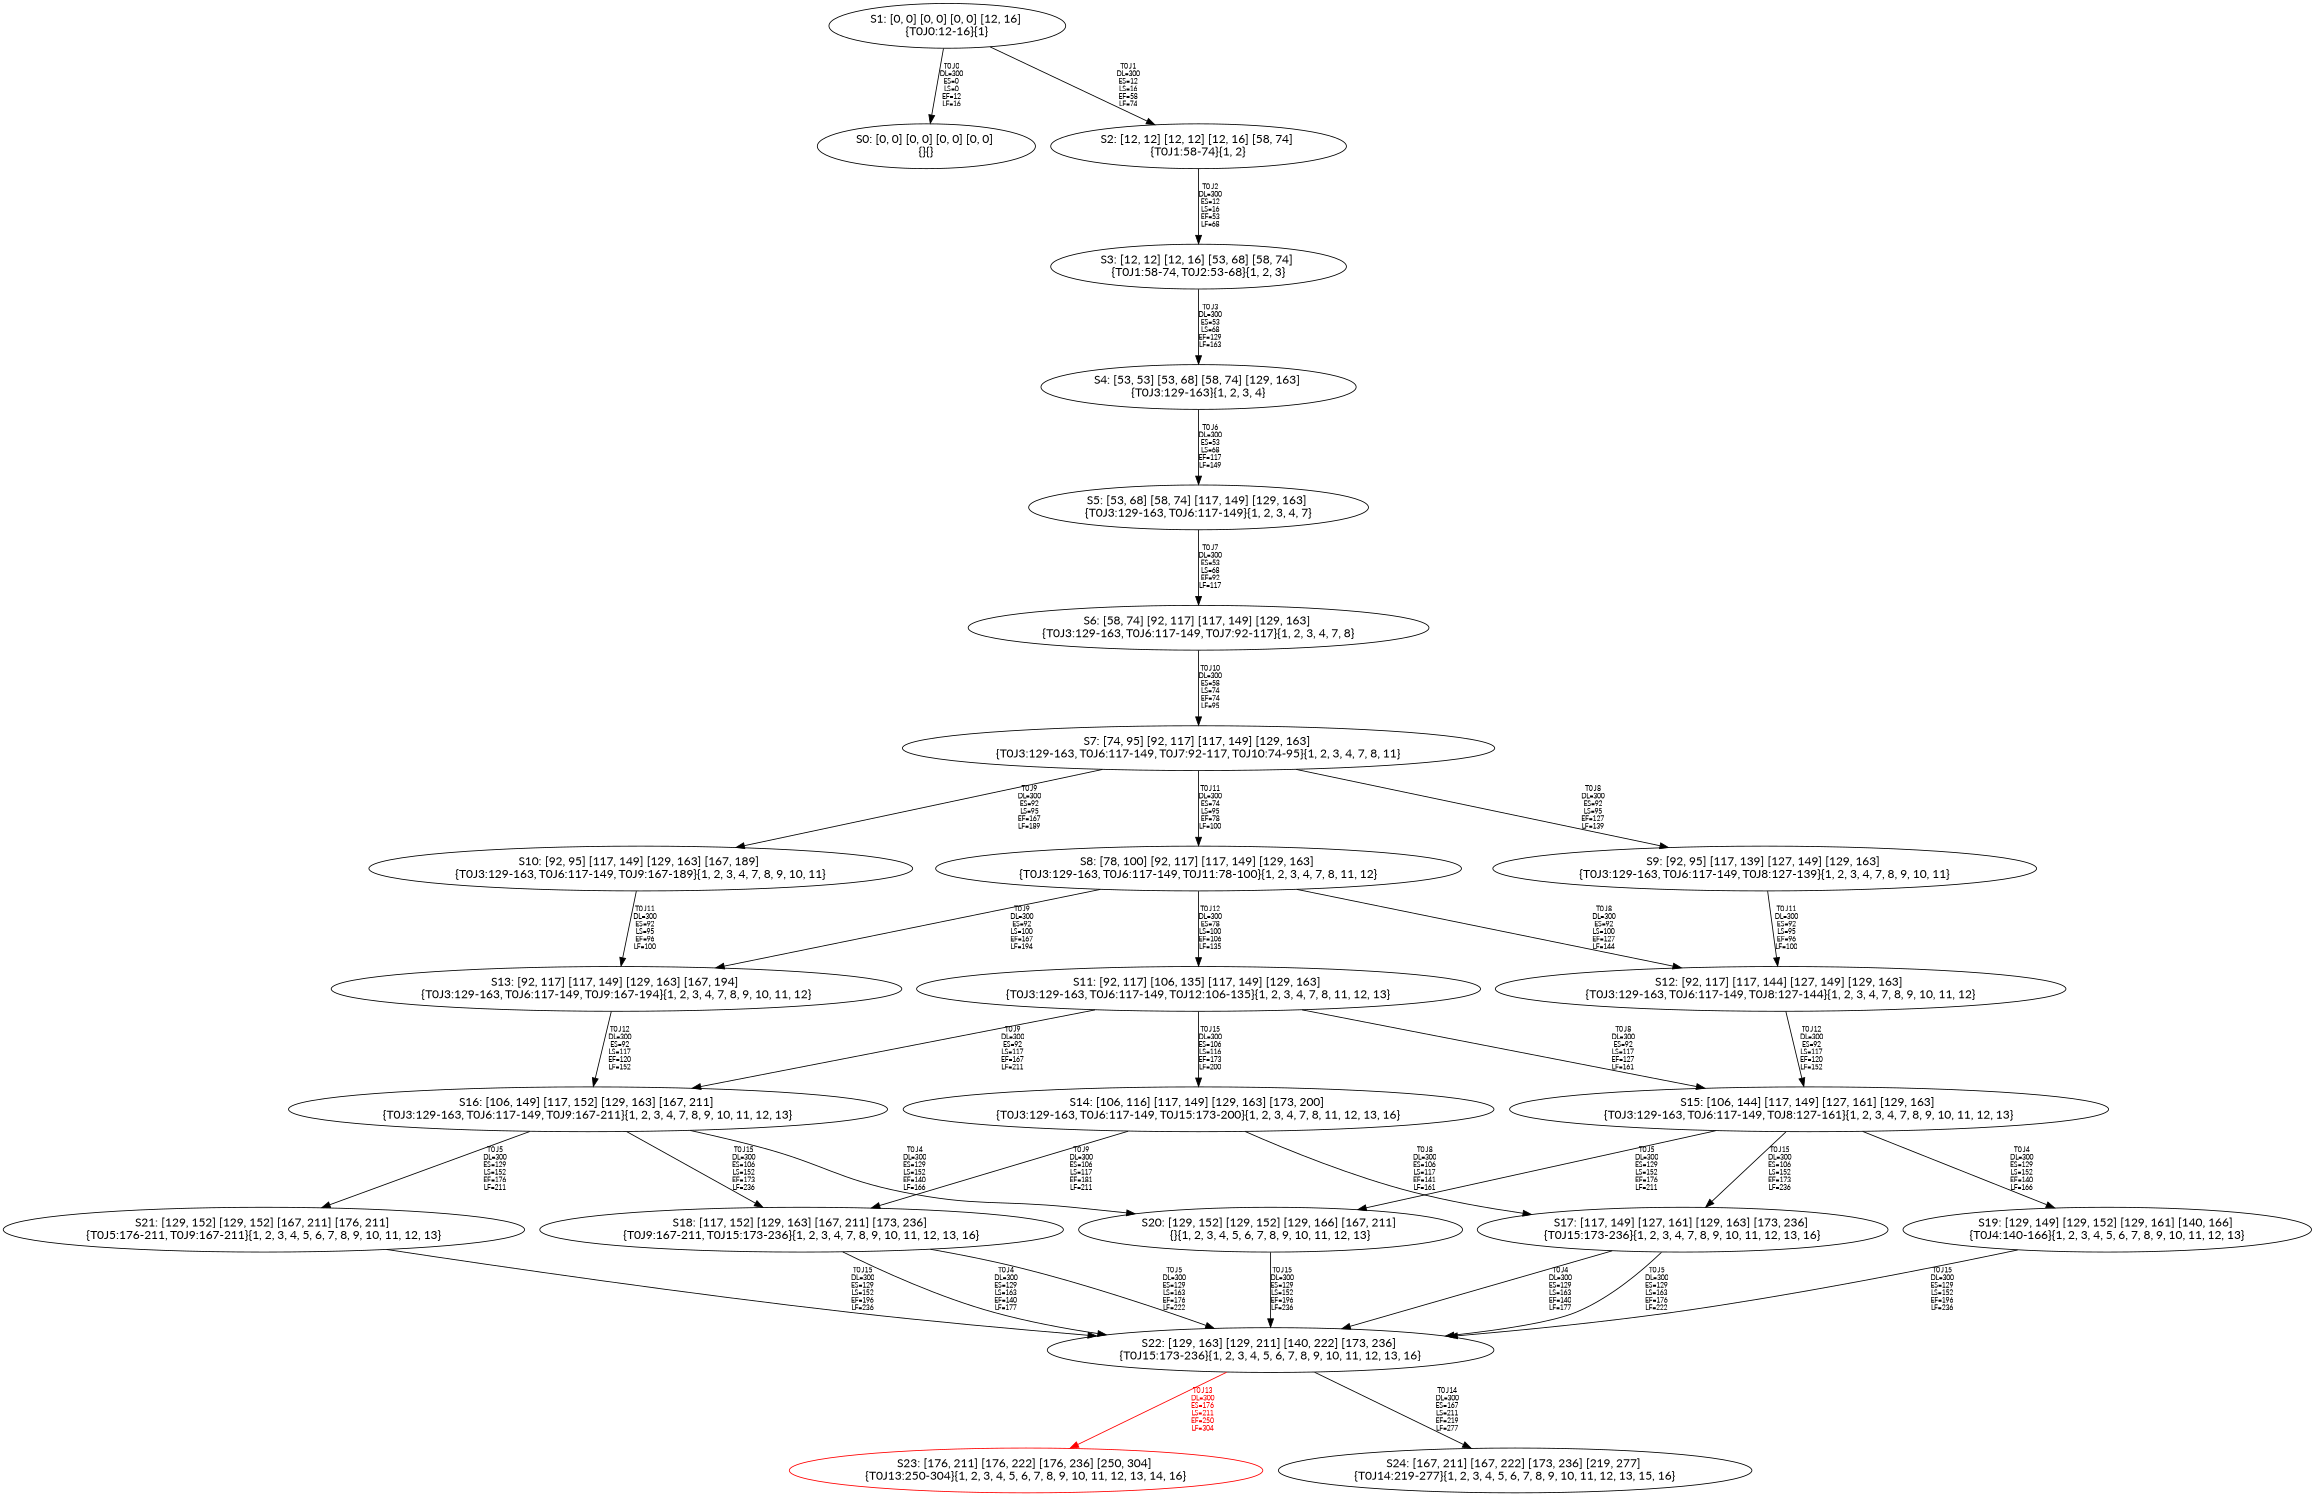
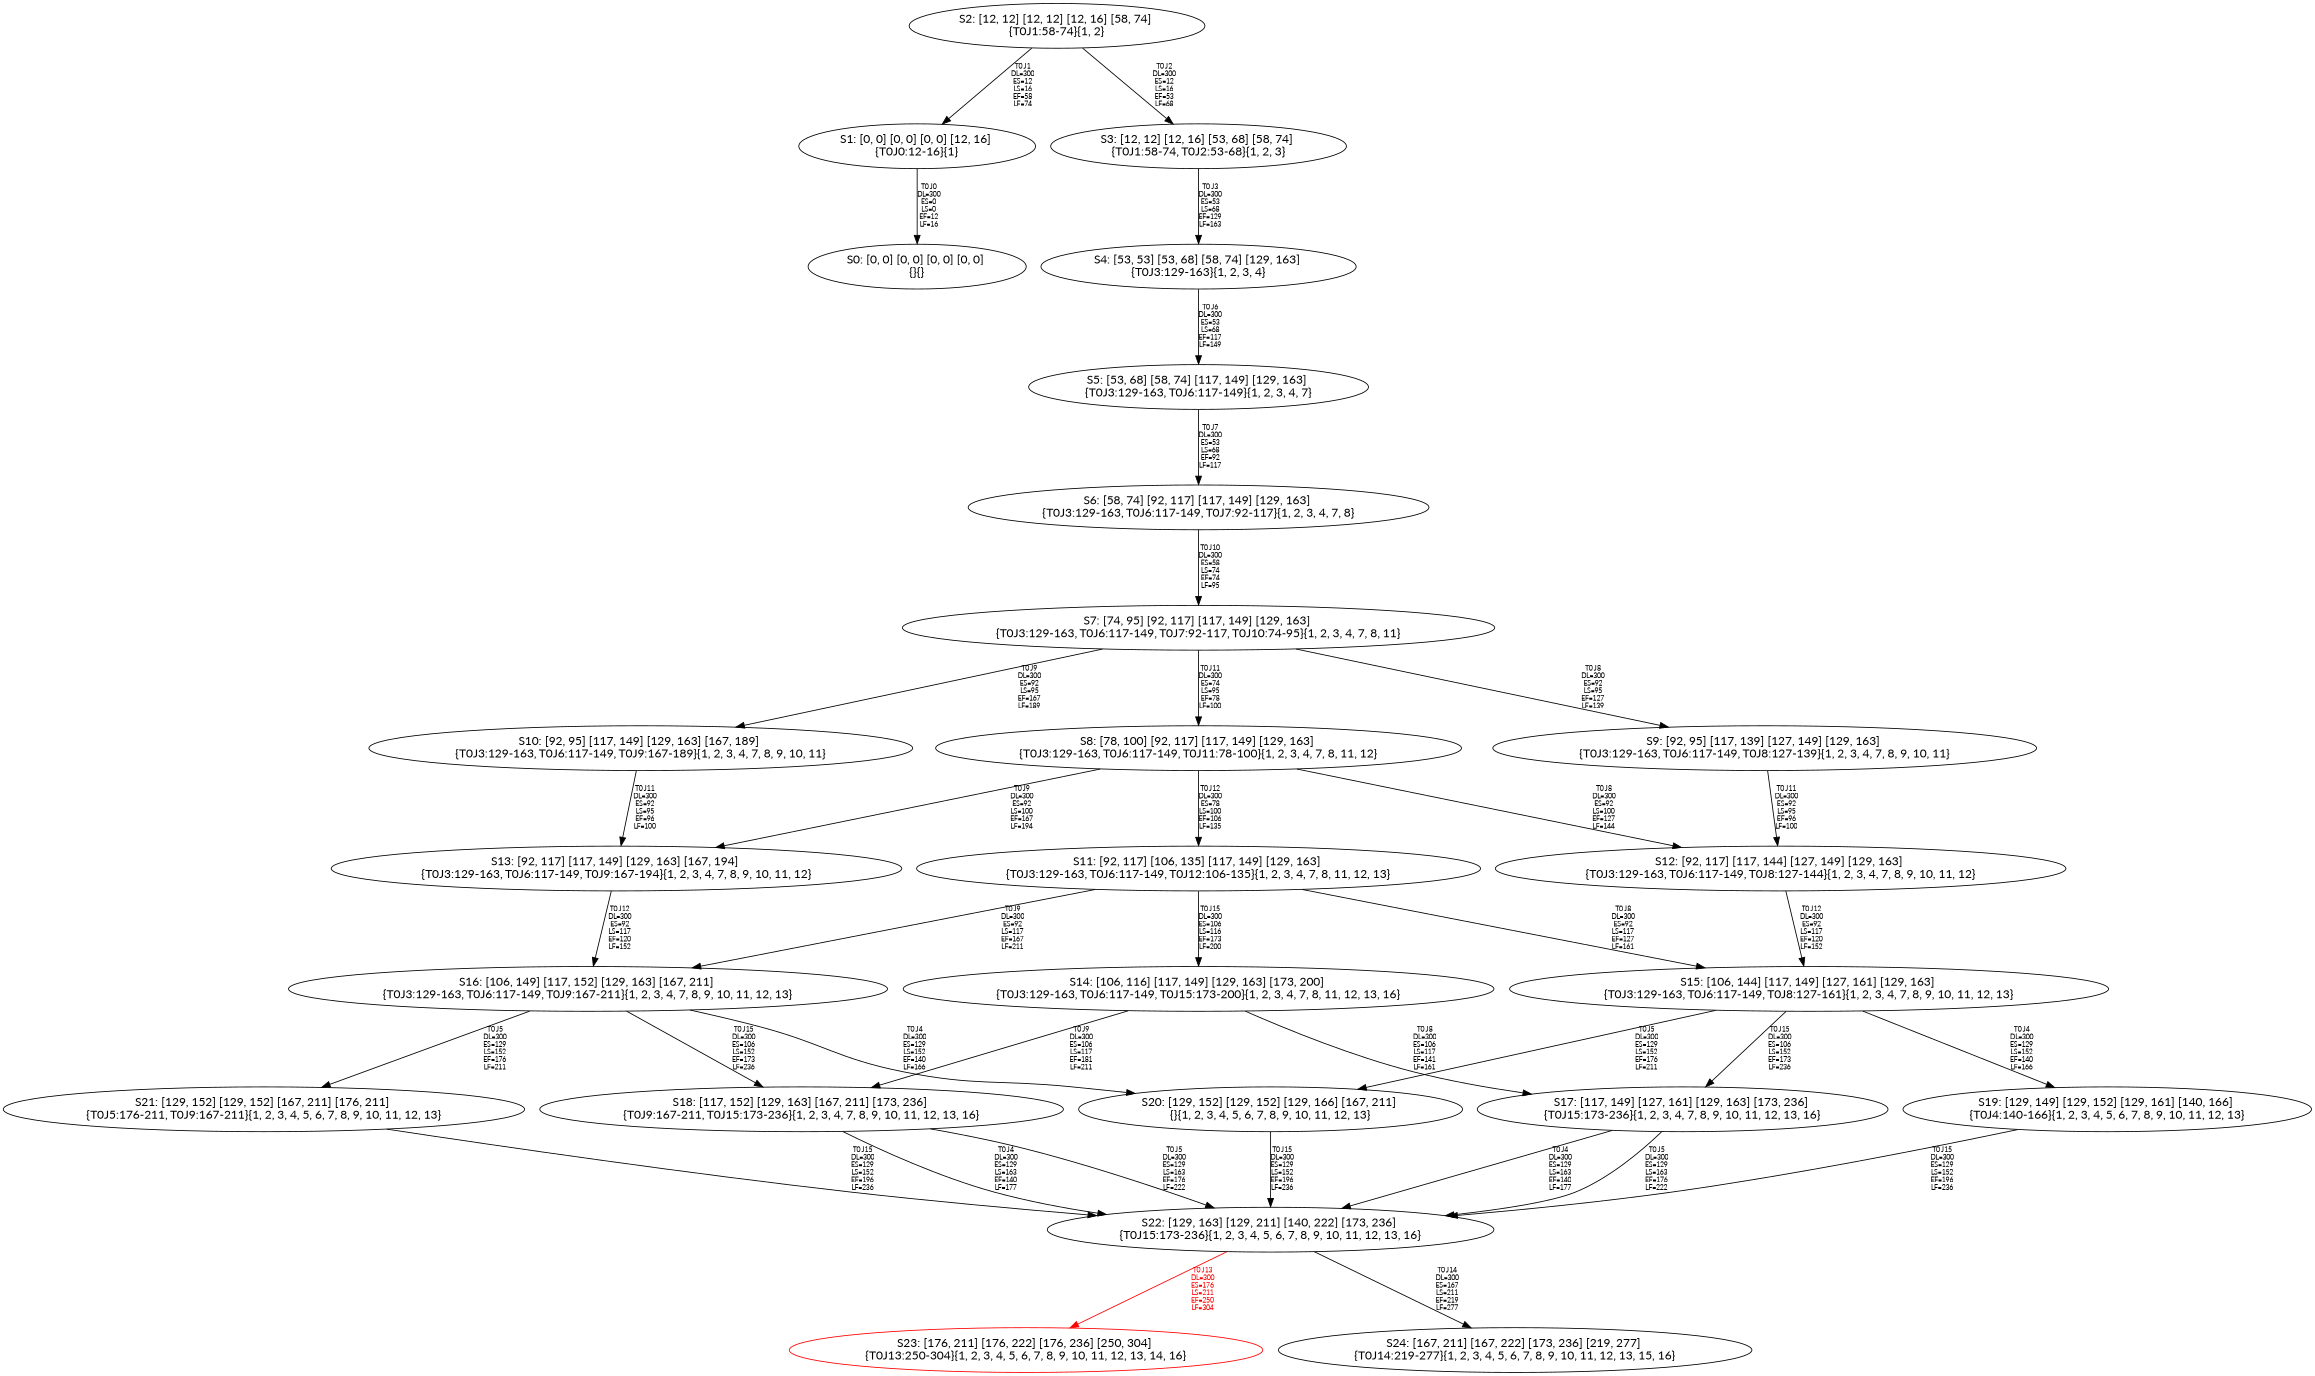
(1069, 84) -> (990, 83)
